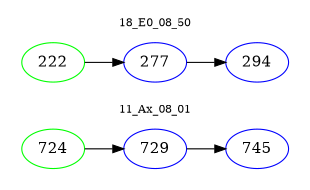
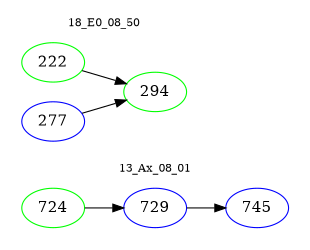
(99, 62) -> (99, 76)
(257, 62) -> (155, 92)
(155, 110) -> (155, 169)
